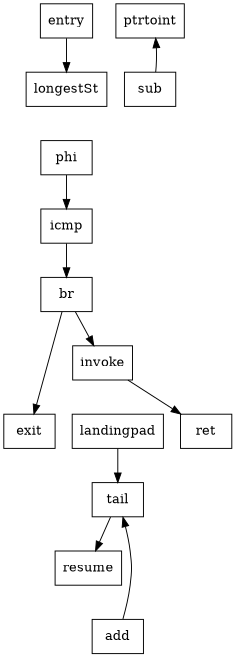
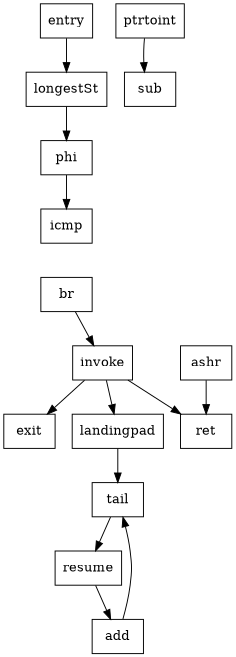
(156, 60) -> (144, 50)
none -> (66, 119)
(66, 256) -> none
(49, 358) -> (70, 394)
none -> (206, 363)
none -> (109, 392)
none -> (101, 598)
